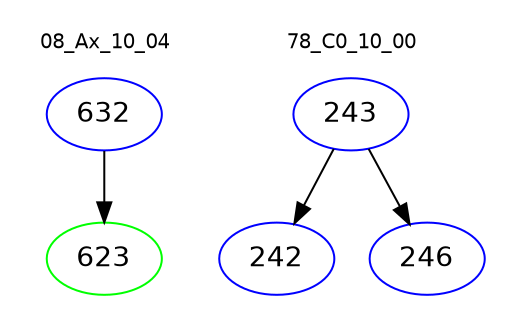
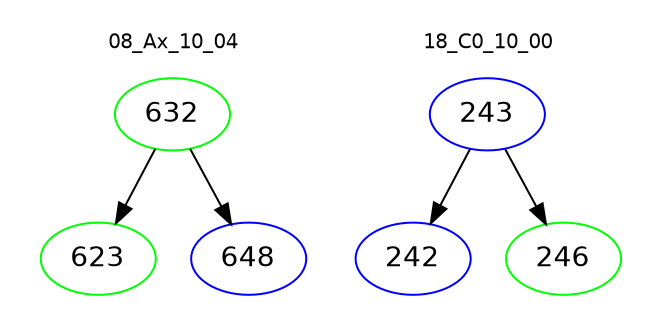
(352, 43) -> (488, 43)
(104, 114) -> (172, 114)
none -> (249, 259)
(427, 259) -> (564, 259)
